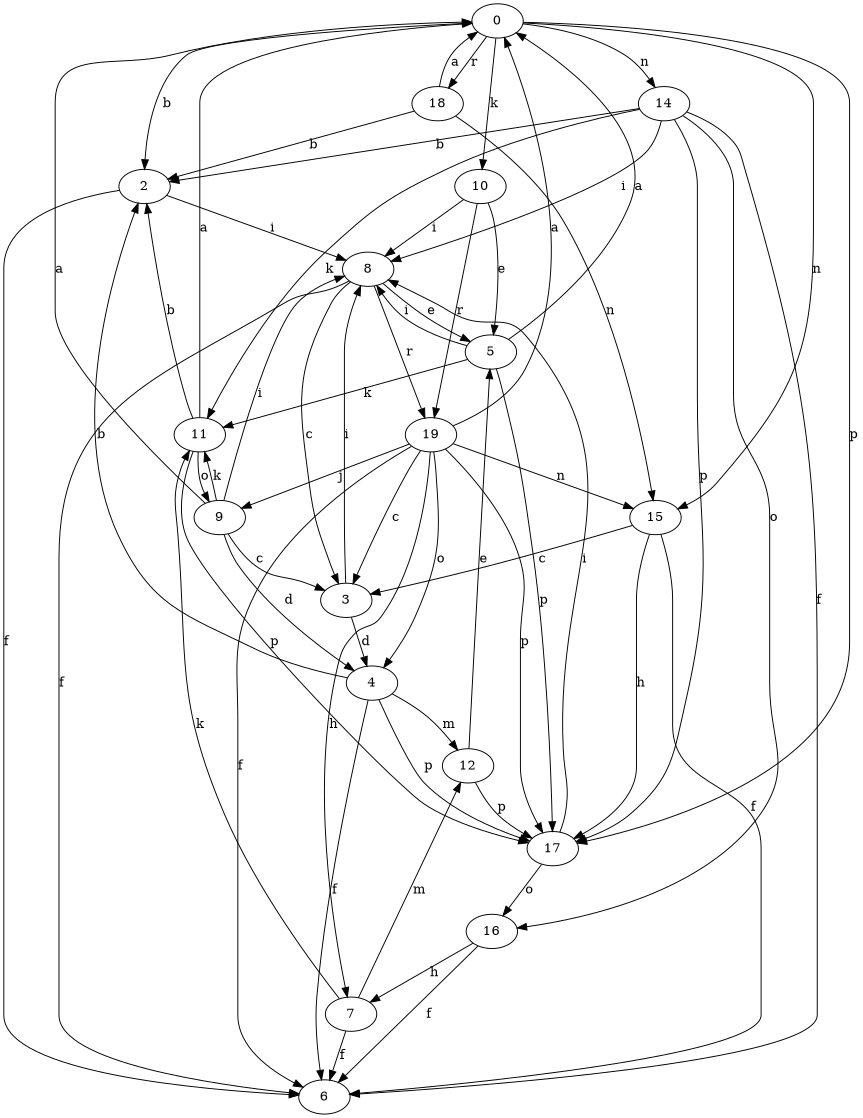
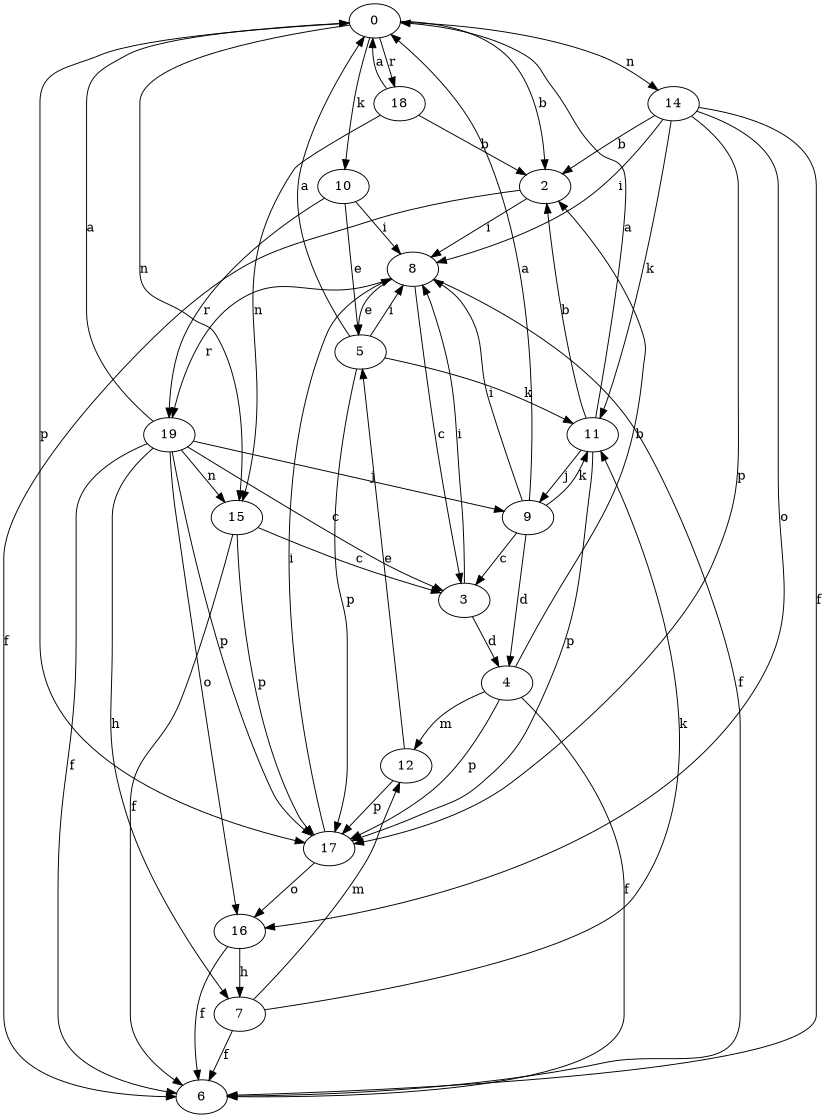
(205, 476) -> (567, 476)
(435, 561) -> (200, 679)
(641, 683) -> (263, 683)
